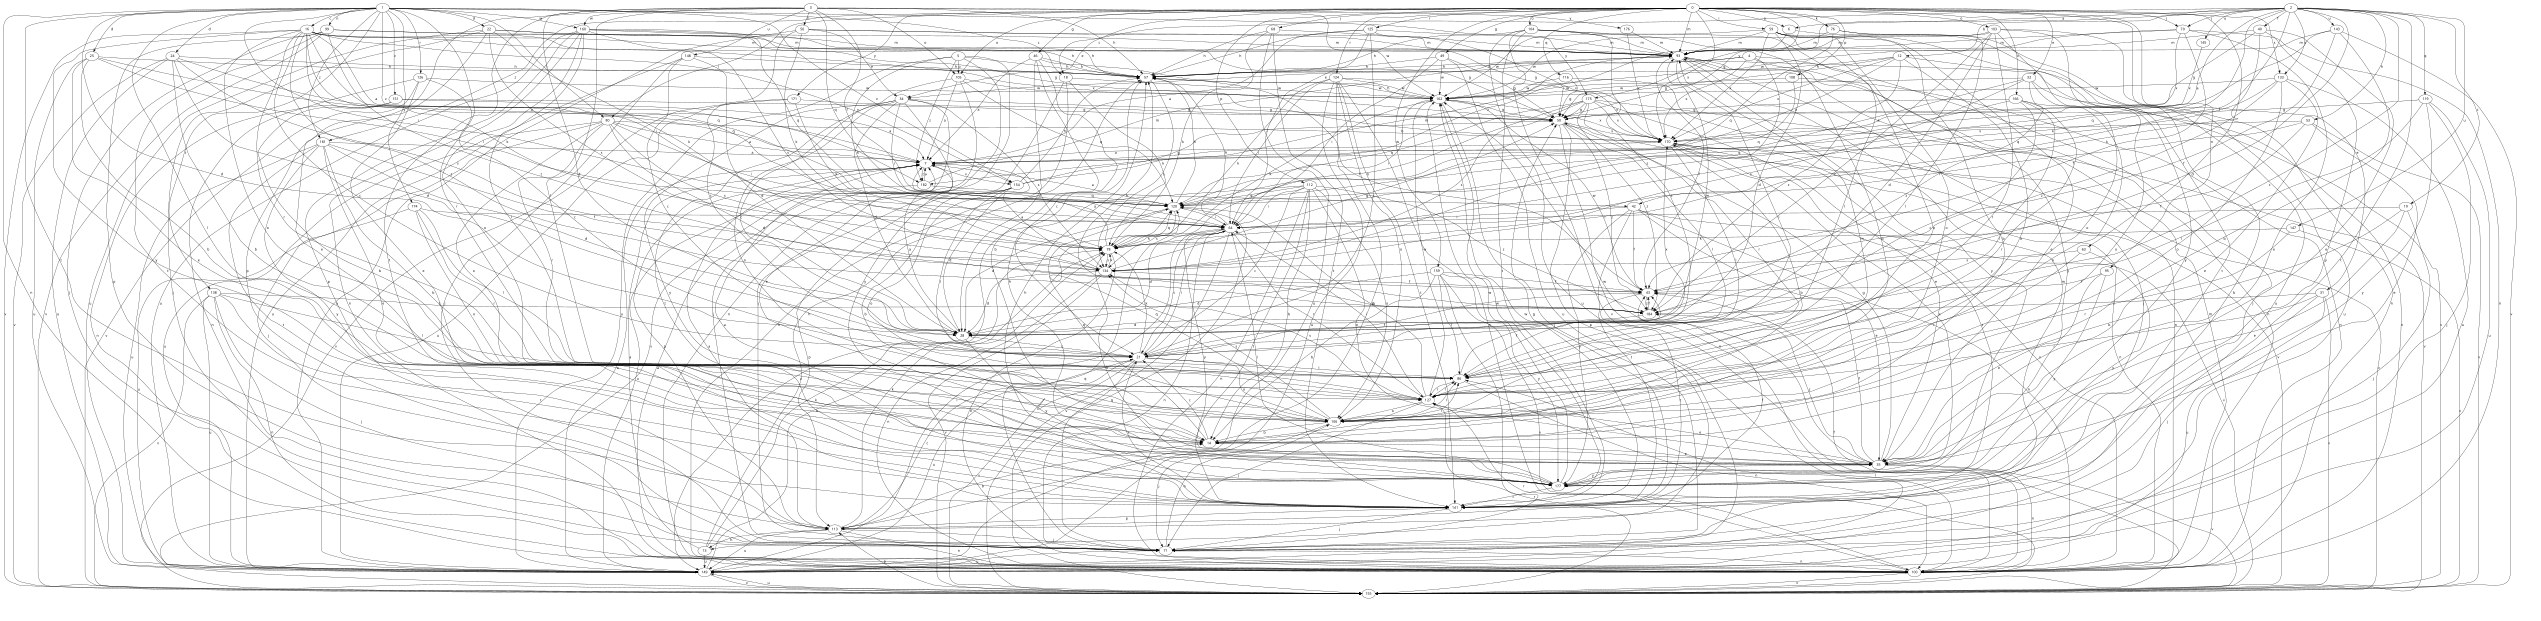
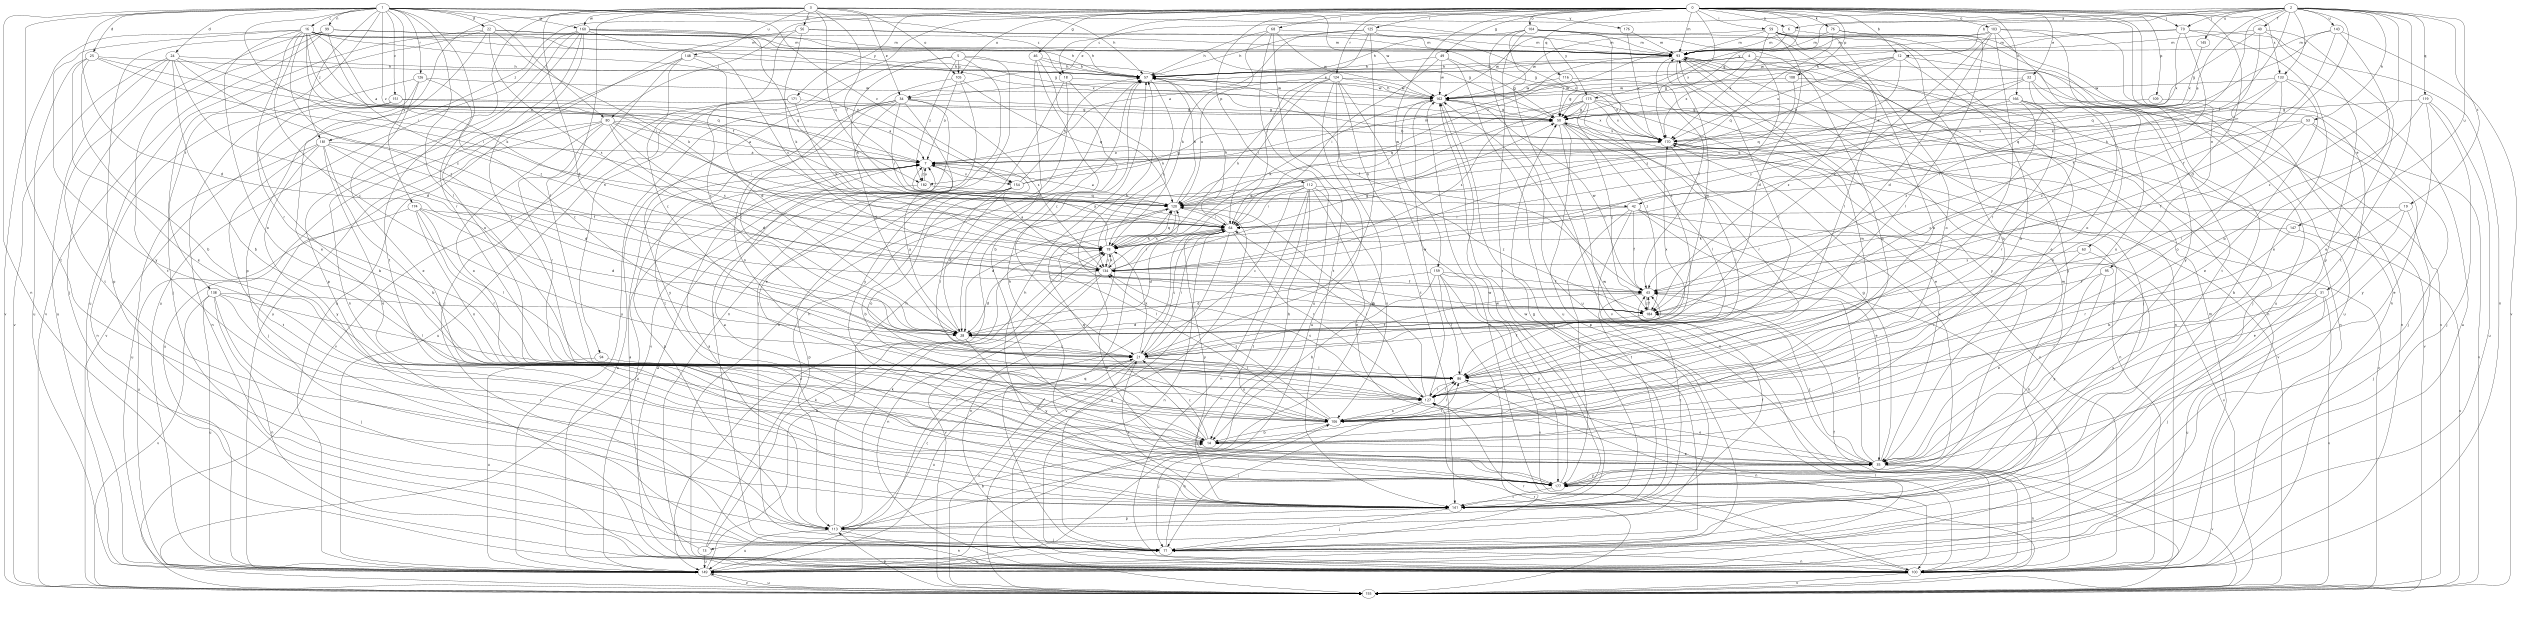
none -> (1803, 12)
(853, 46) -> (872, 28)
(1197, 94) -> (1349, 74)
(1257, 99) -> (1744, 47)
none -> (2156, 99)
(983, 100) -> none
(734, 131) -> (734, 131)
(1400, 252) -> (1216, 96)
none -> (684, 283)
(1157, 314) -> (1157, 314)
(430, 357) -> (555, 316)
none -> (601, 357)
(1607, 395) -> none
(1345, 439) -> (1143, 248)
(1972, 463) -> (581, 436)
(769, 533) -> (937, 274)
